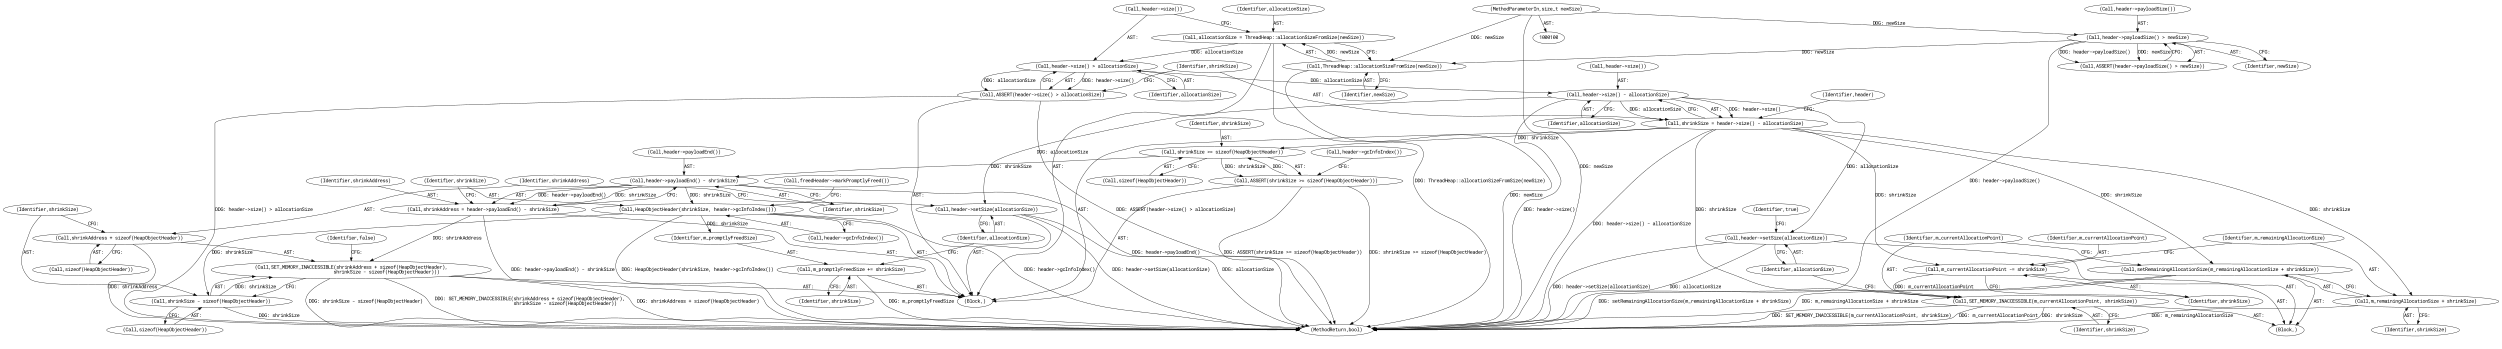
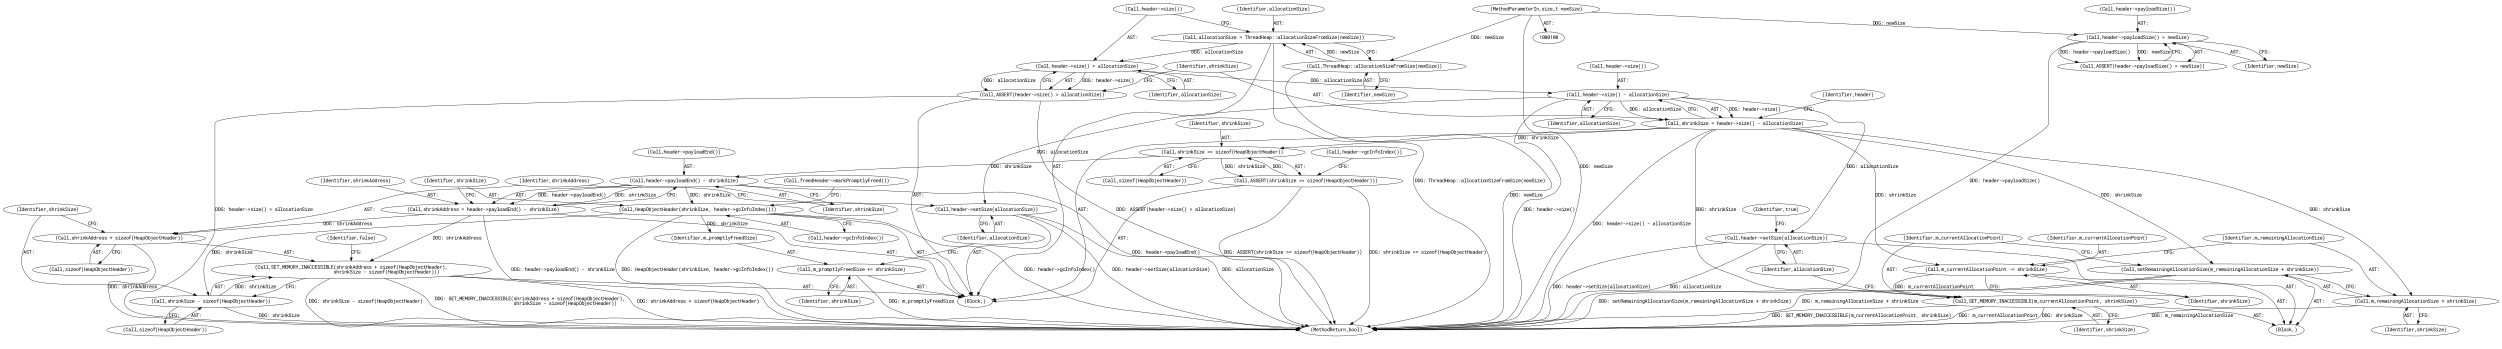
(1765, 52) -> none
none -> (301, 224)
